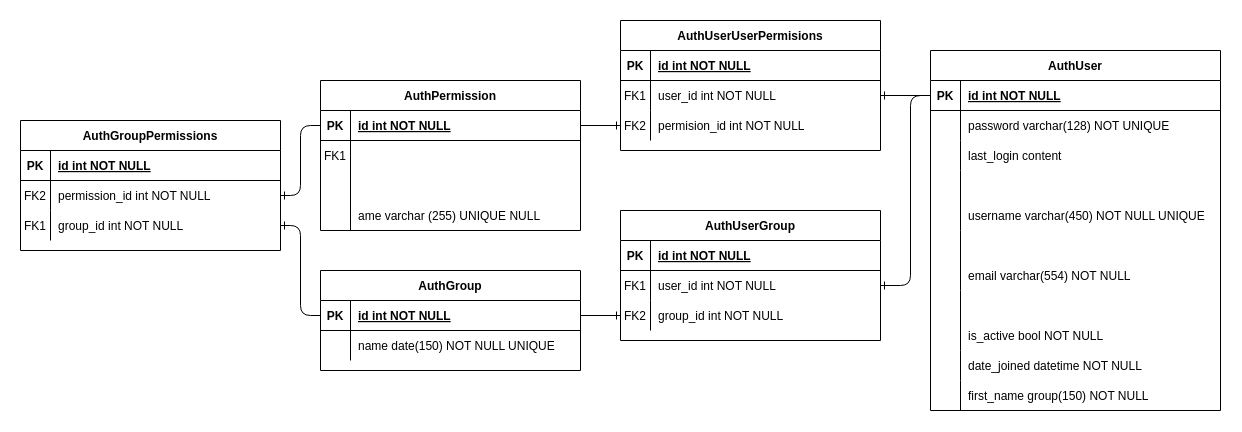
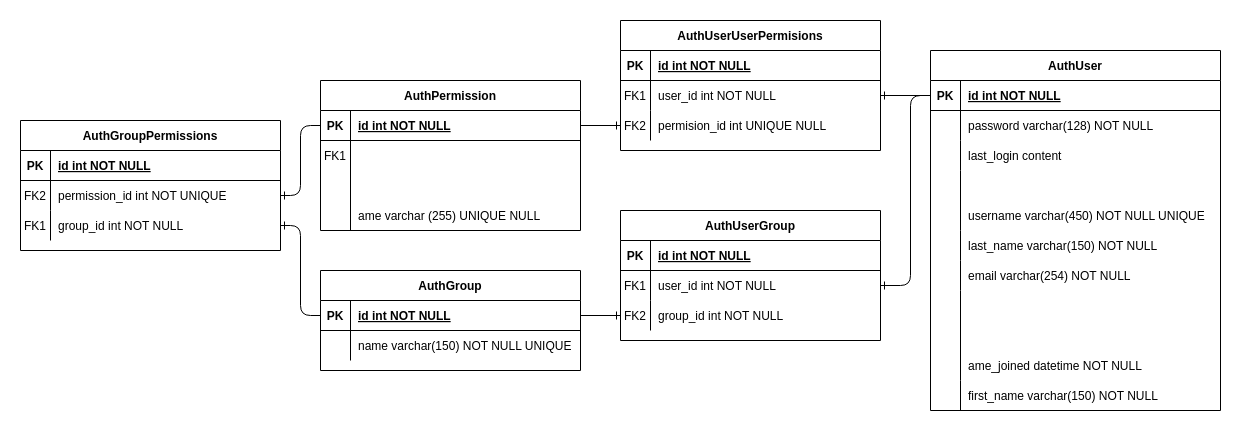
(731, 126) -> (741, 126)
(1071, 126) -> (1064, 126)
(134, 196) -> (141, 196)
none -> (1091, 246)
(1051, 276) -> (1051, 276)
(1091, 336) -> none
(453, 346) -> (463, 346)
(1058, 366) -> (1054, 366)
(1063, 396) -> (1069, 396)
